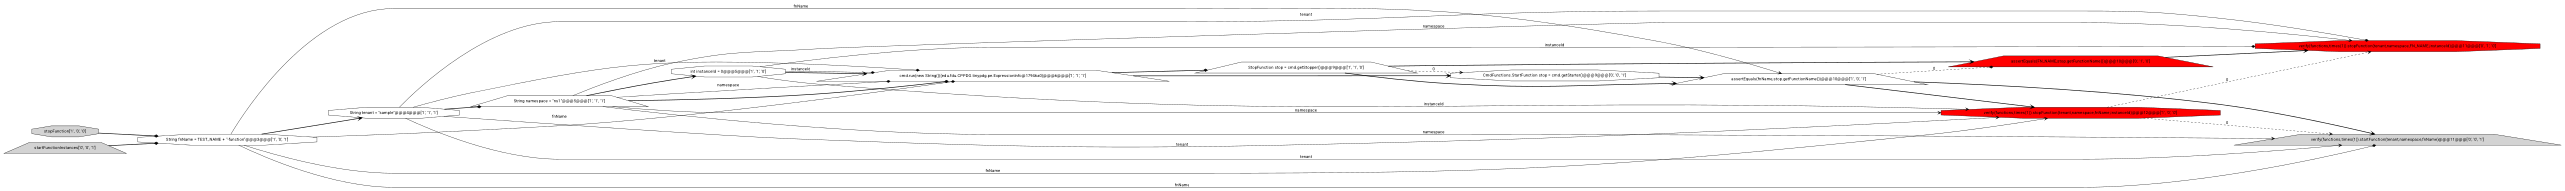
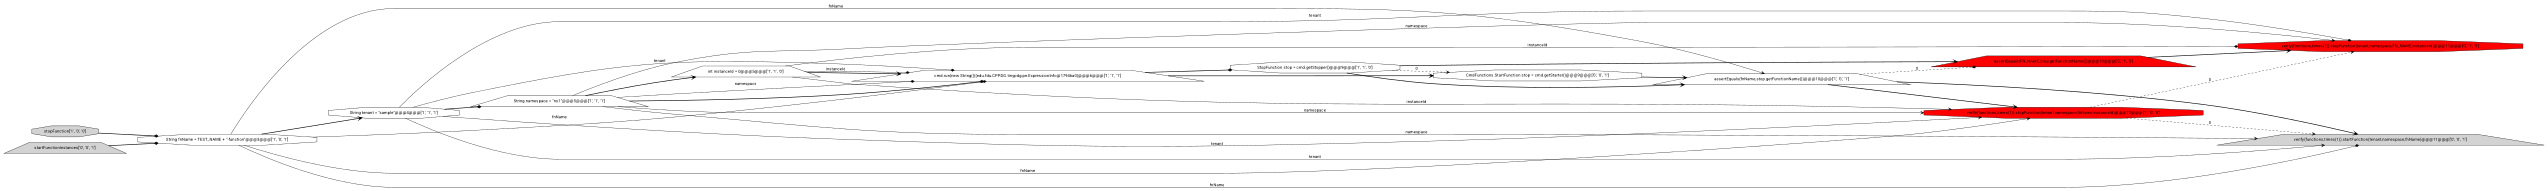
(1306, 68) -> (1315, 68)
(728, 72) -> (746, 72)
